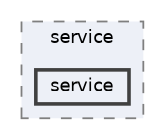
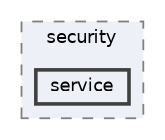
(82, 39) -> (82, 39)
